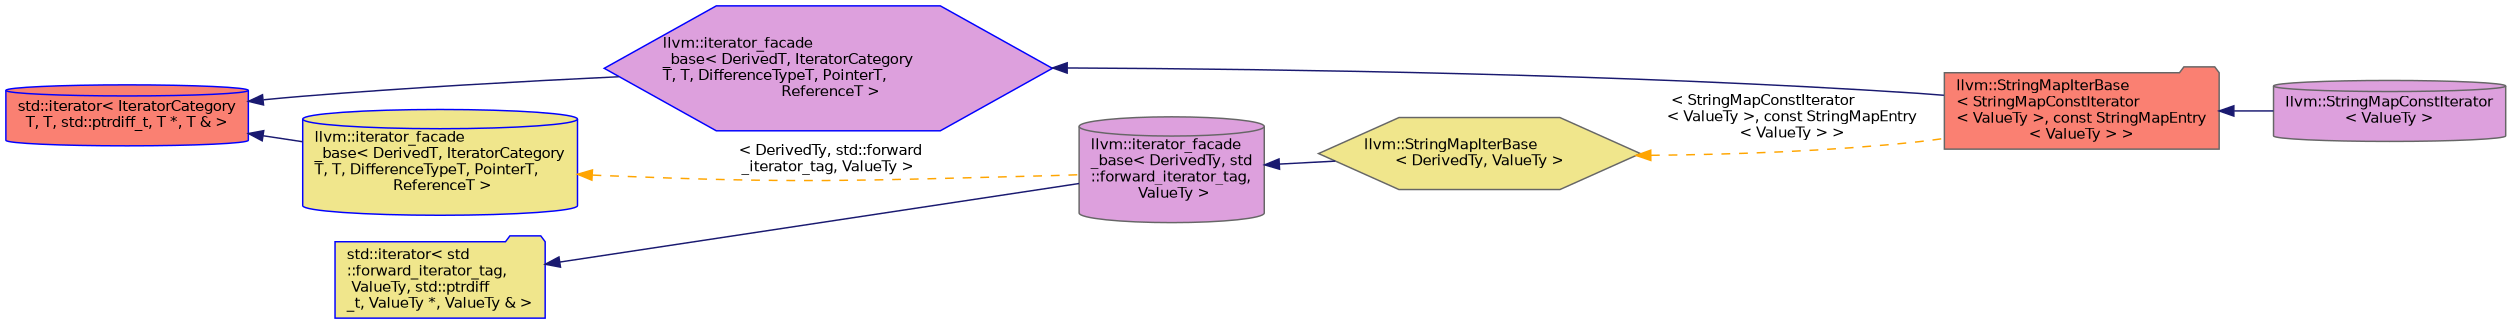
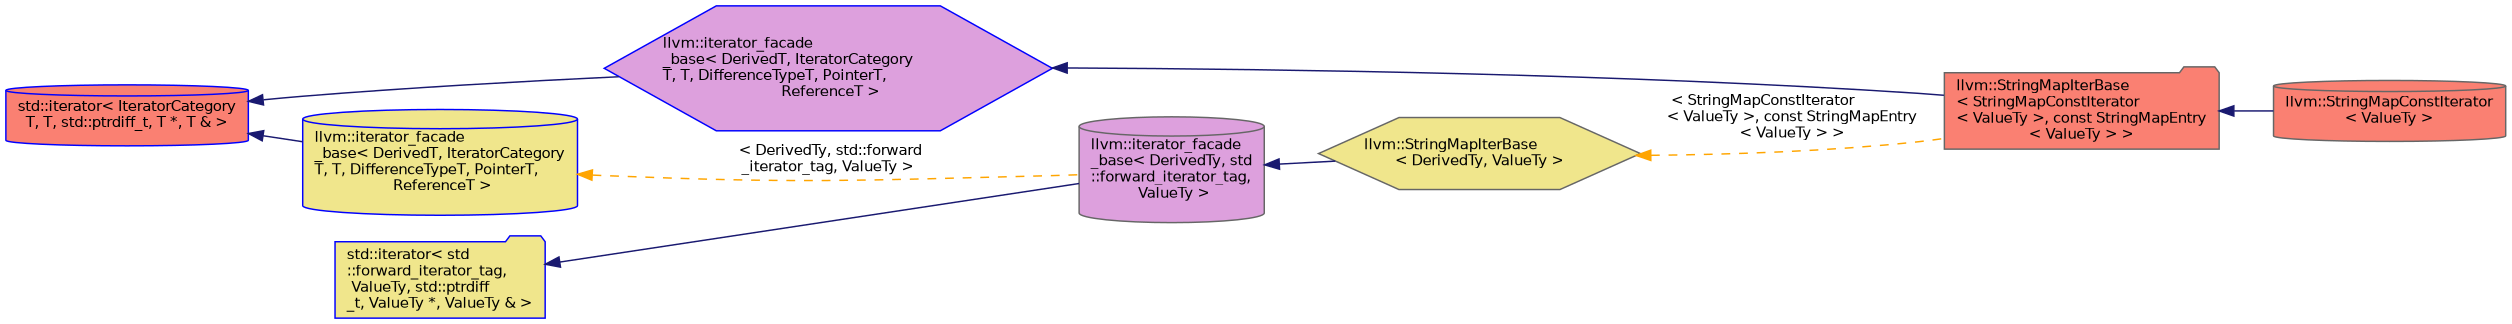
(2390, 111) -> (2390, 111)
